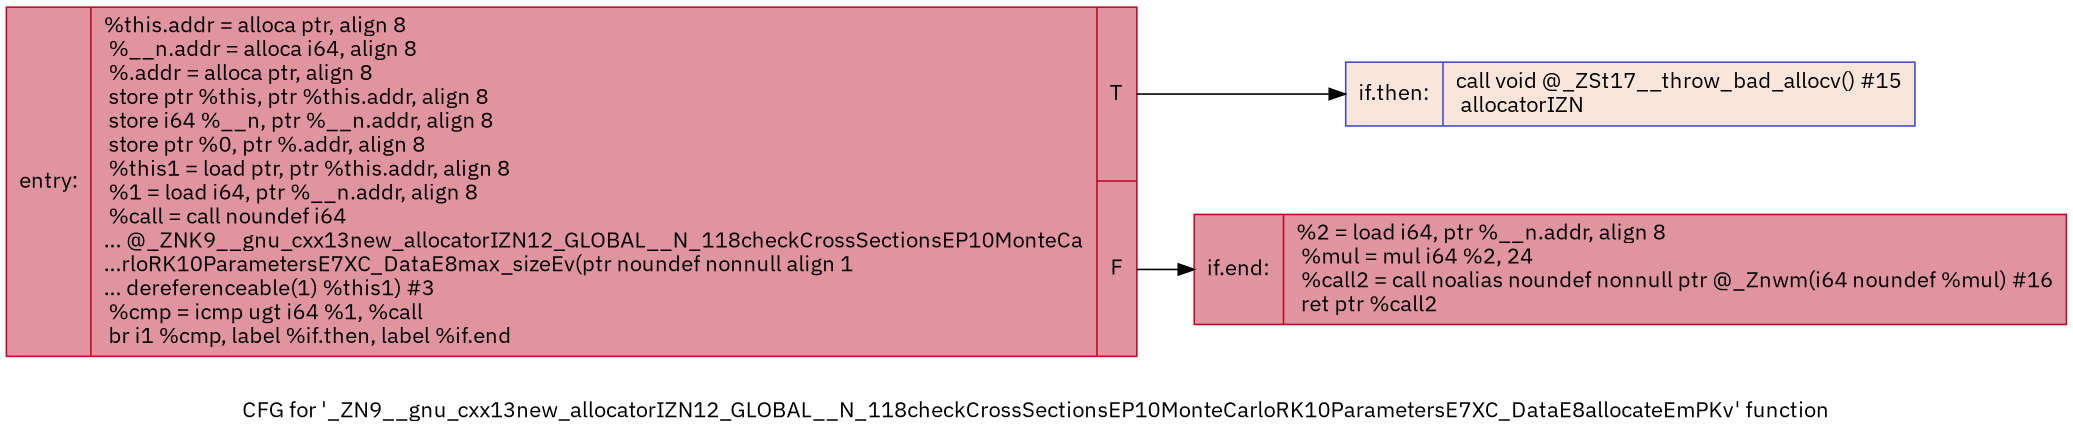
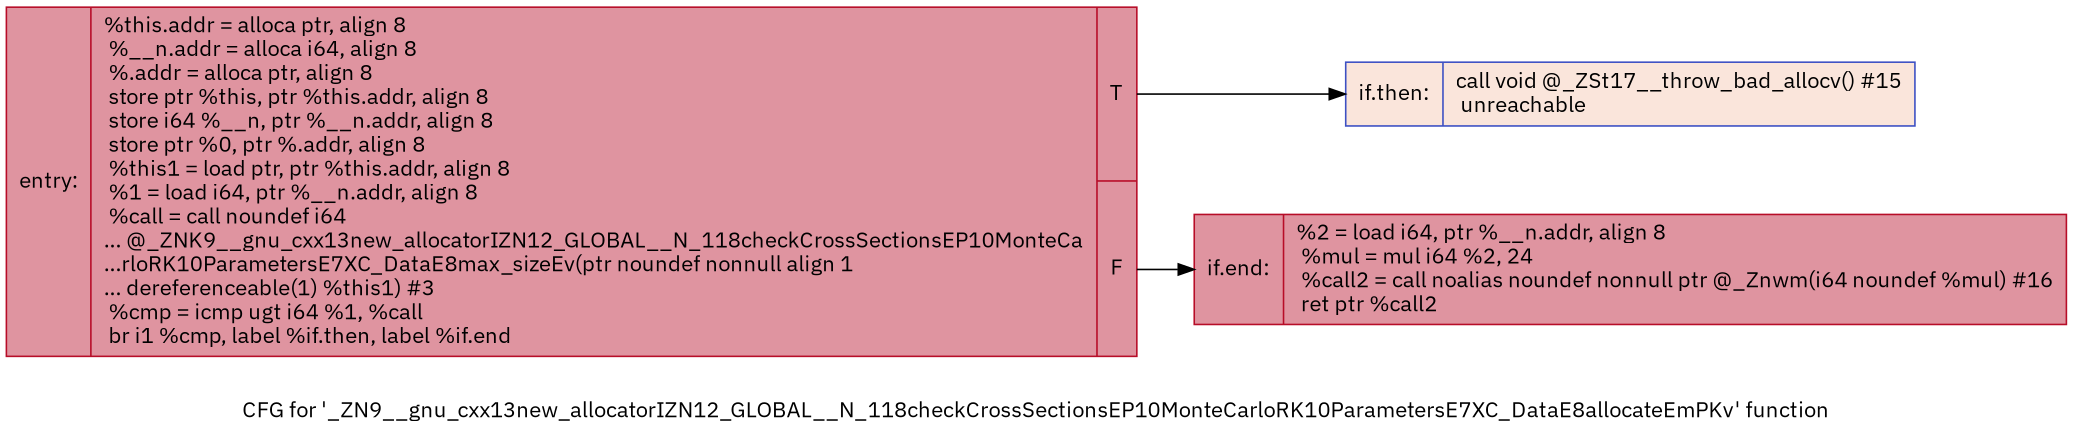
(1520, 105) -> (1521, 105)
